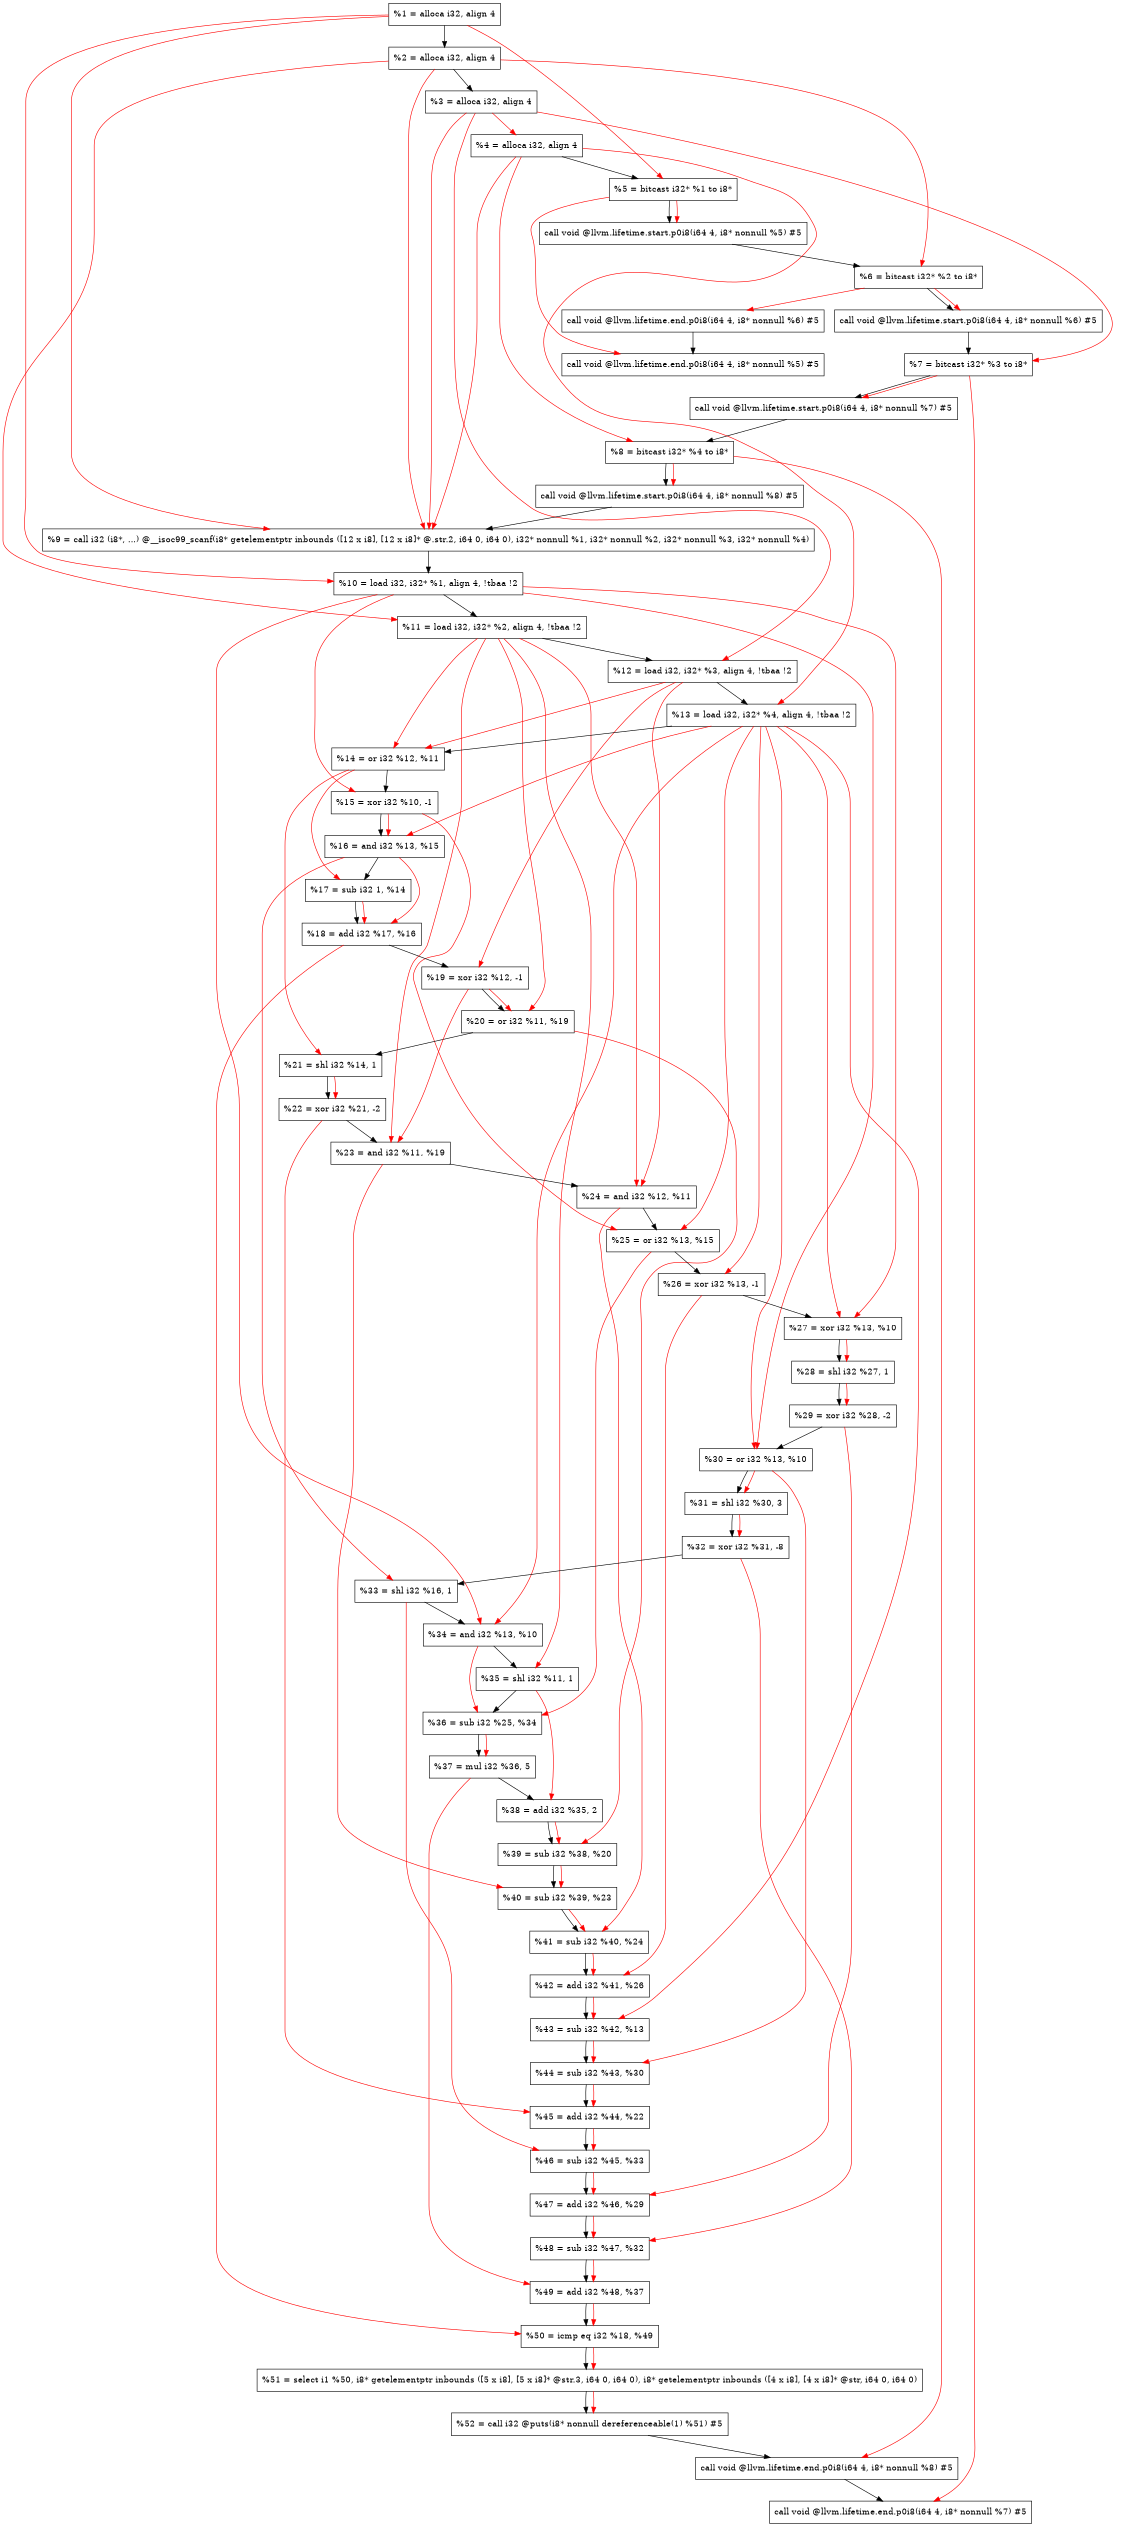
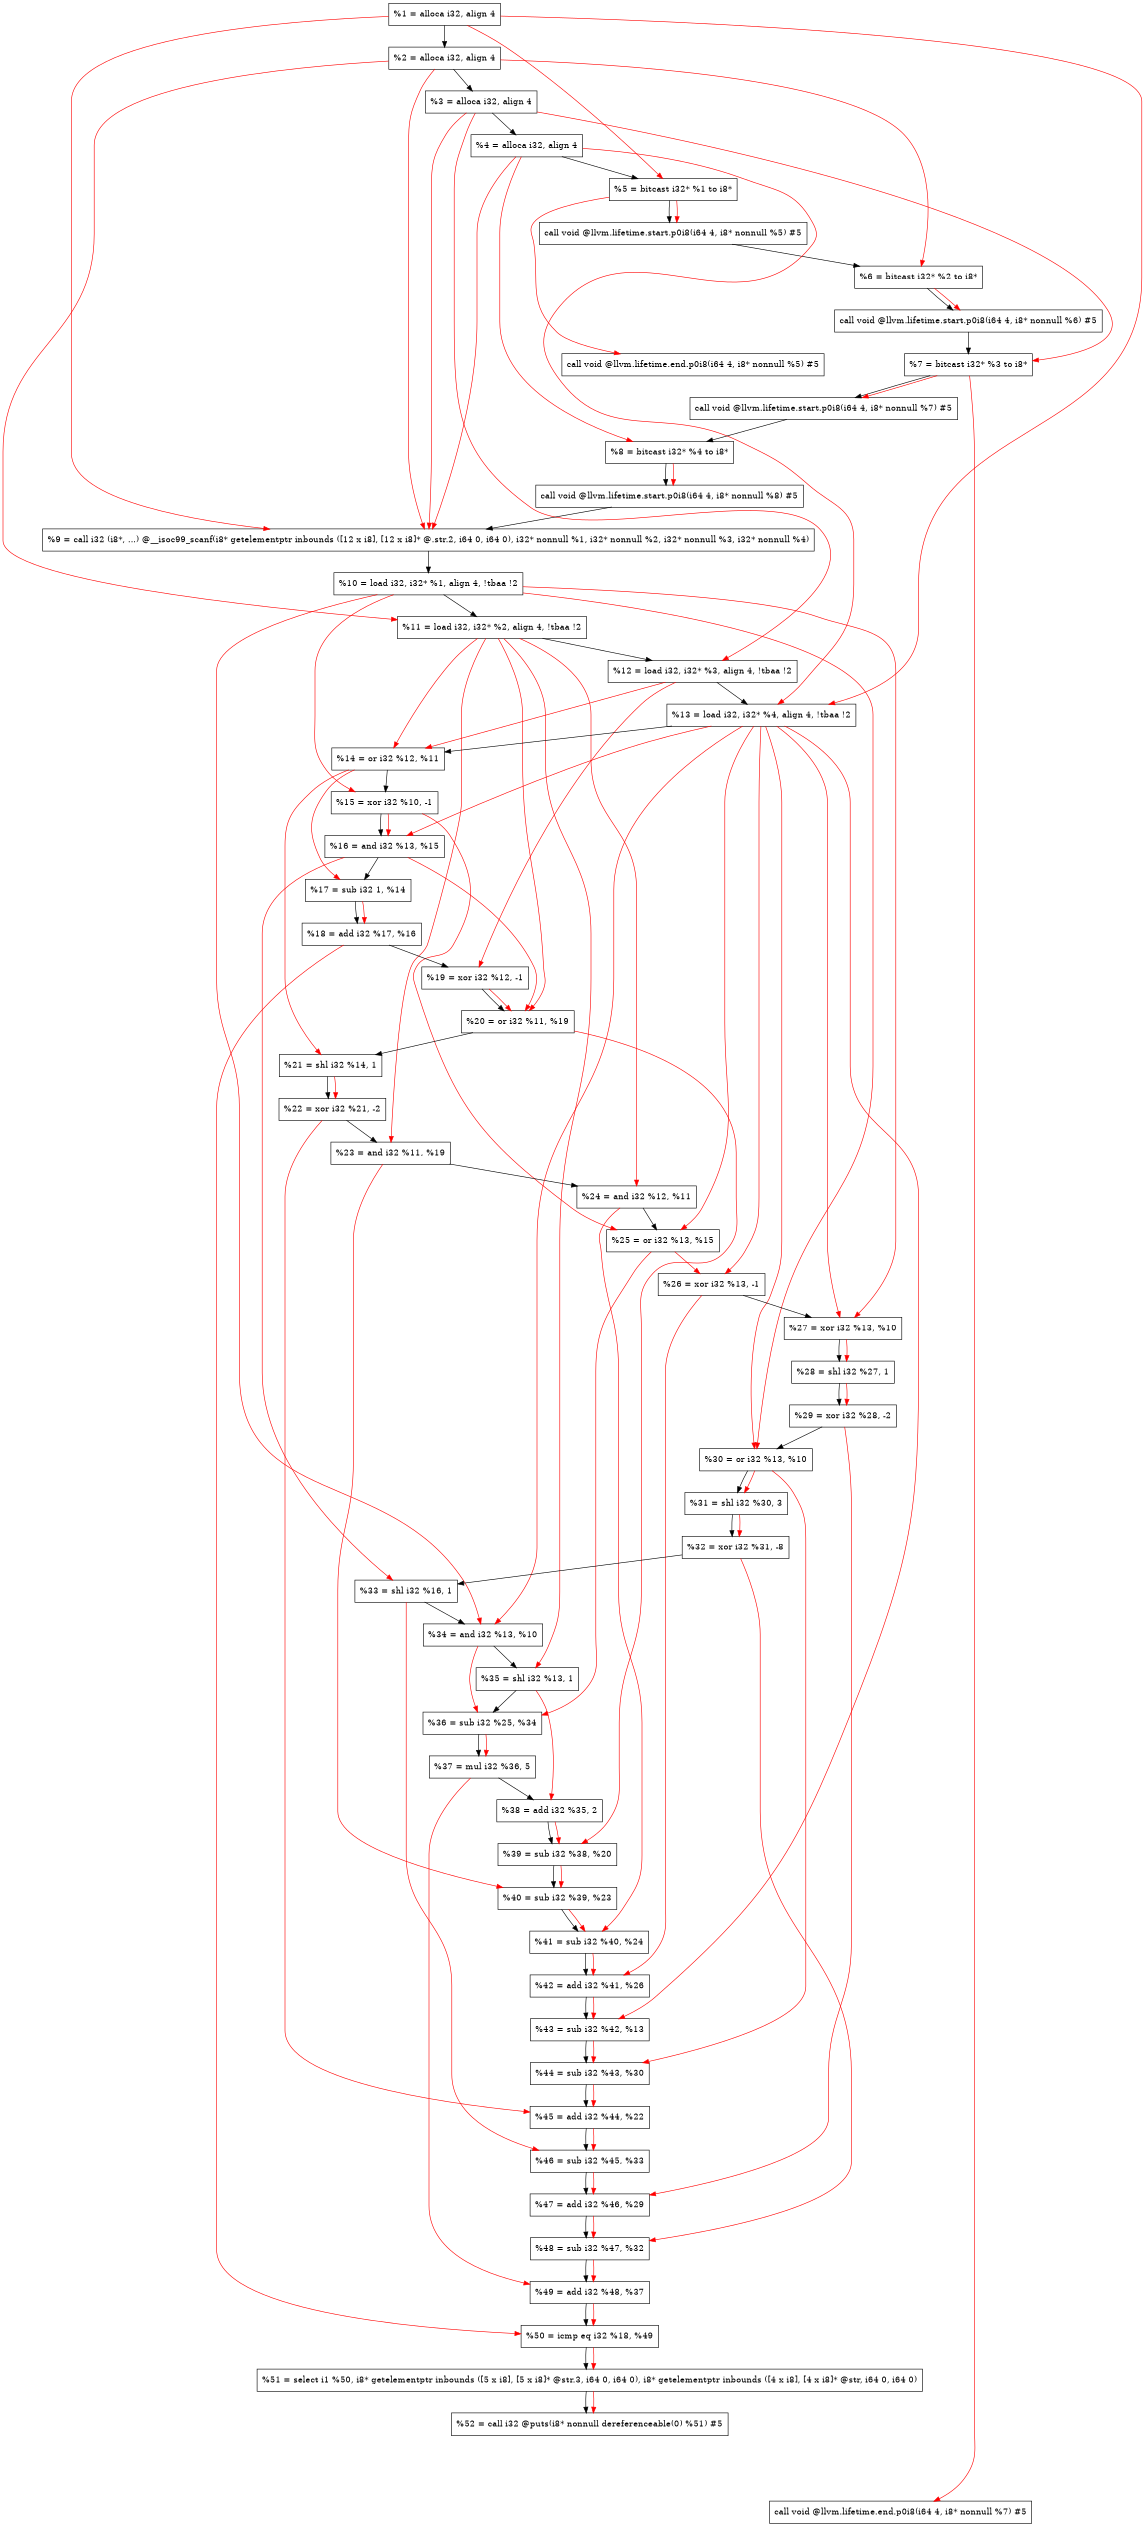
(502, 122) -> (502, 122)
(26, 280) -> (1142, 144)
(693, 321) -> none
(420, 890) -> (495, 916)
(659, 927) -> none
(435, 1063) -> none
(682, 1258) -> (682, 1258)
(527, 1679) -> (527, 1679)
(590, 2424) -> (590, 2424)
(827, 2468) -> none
